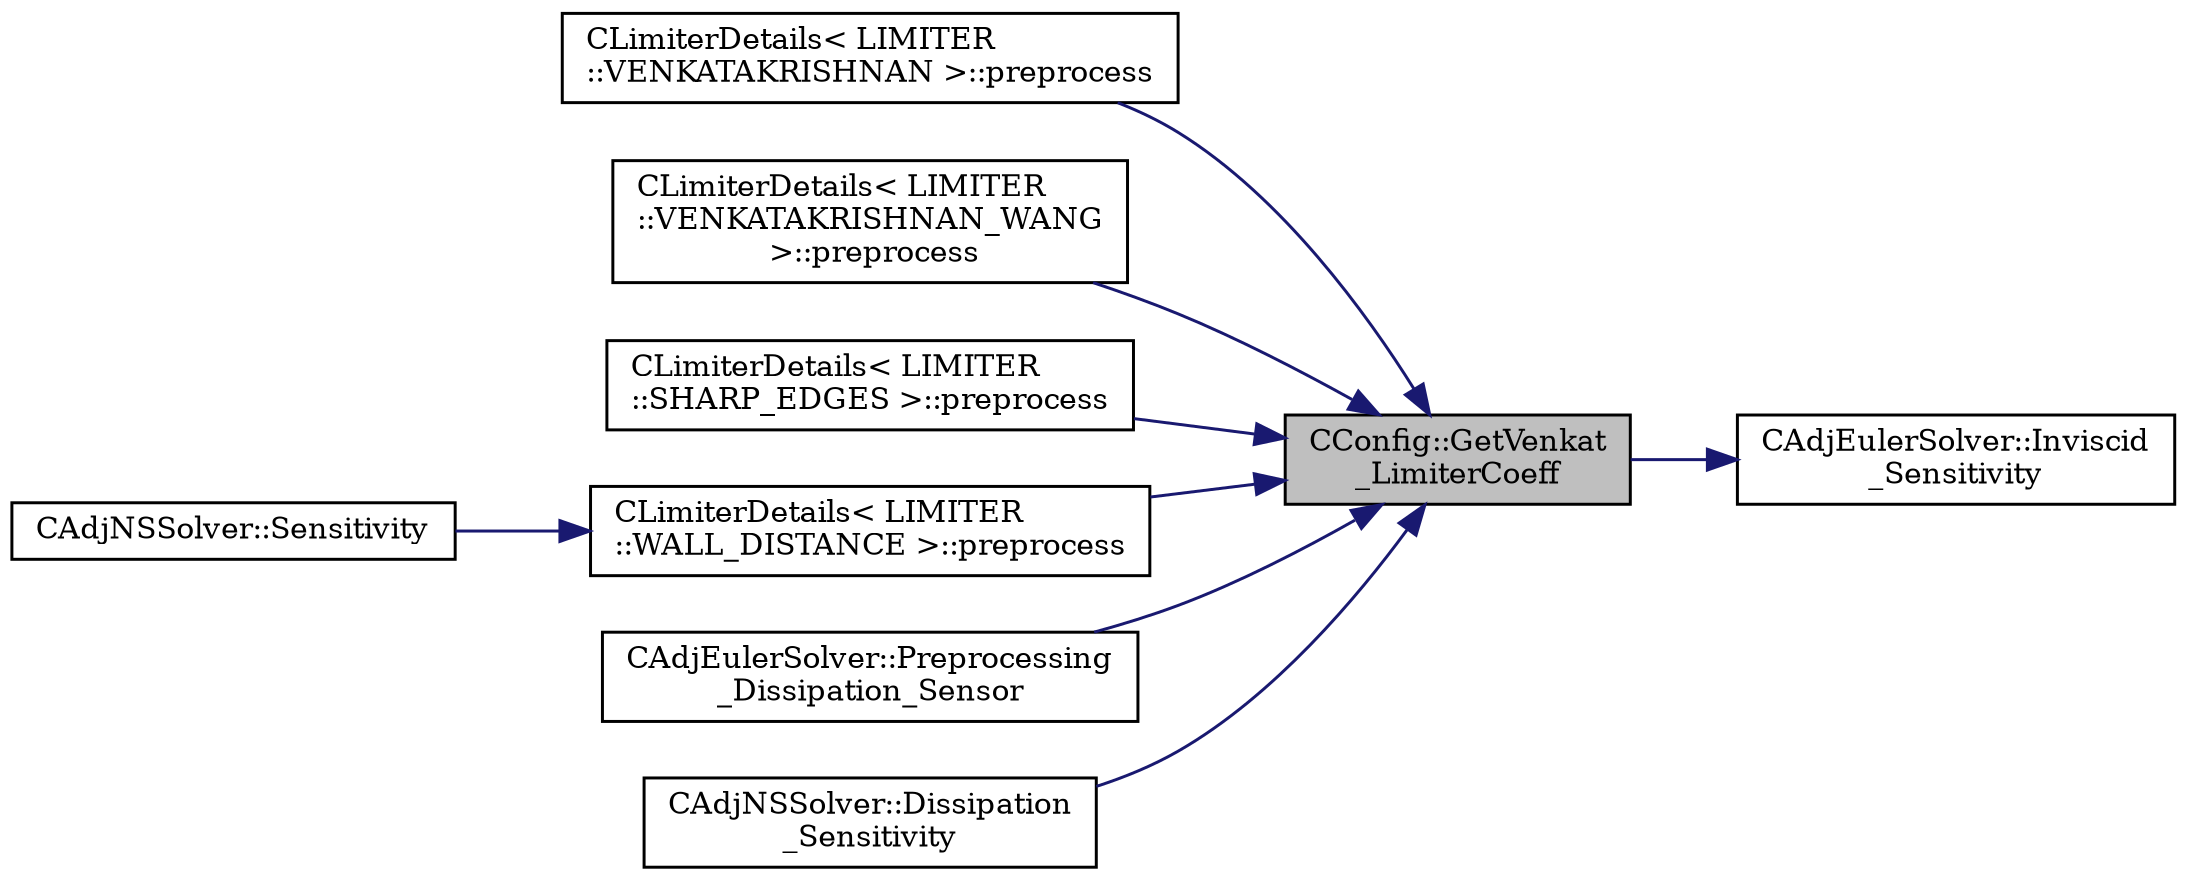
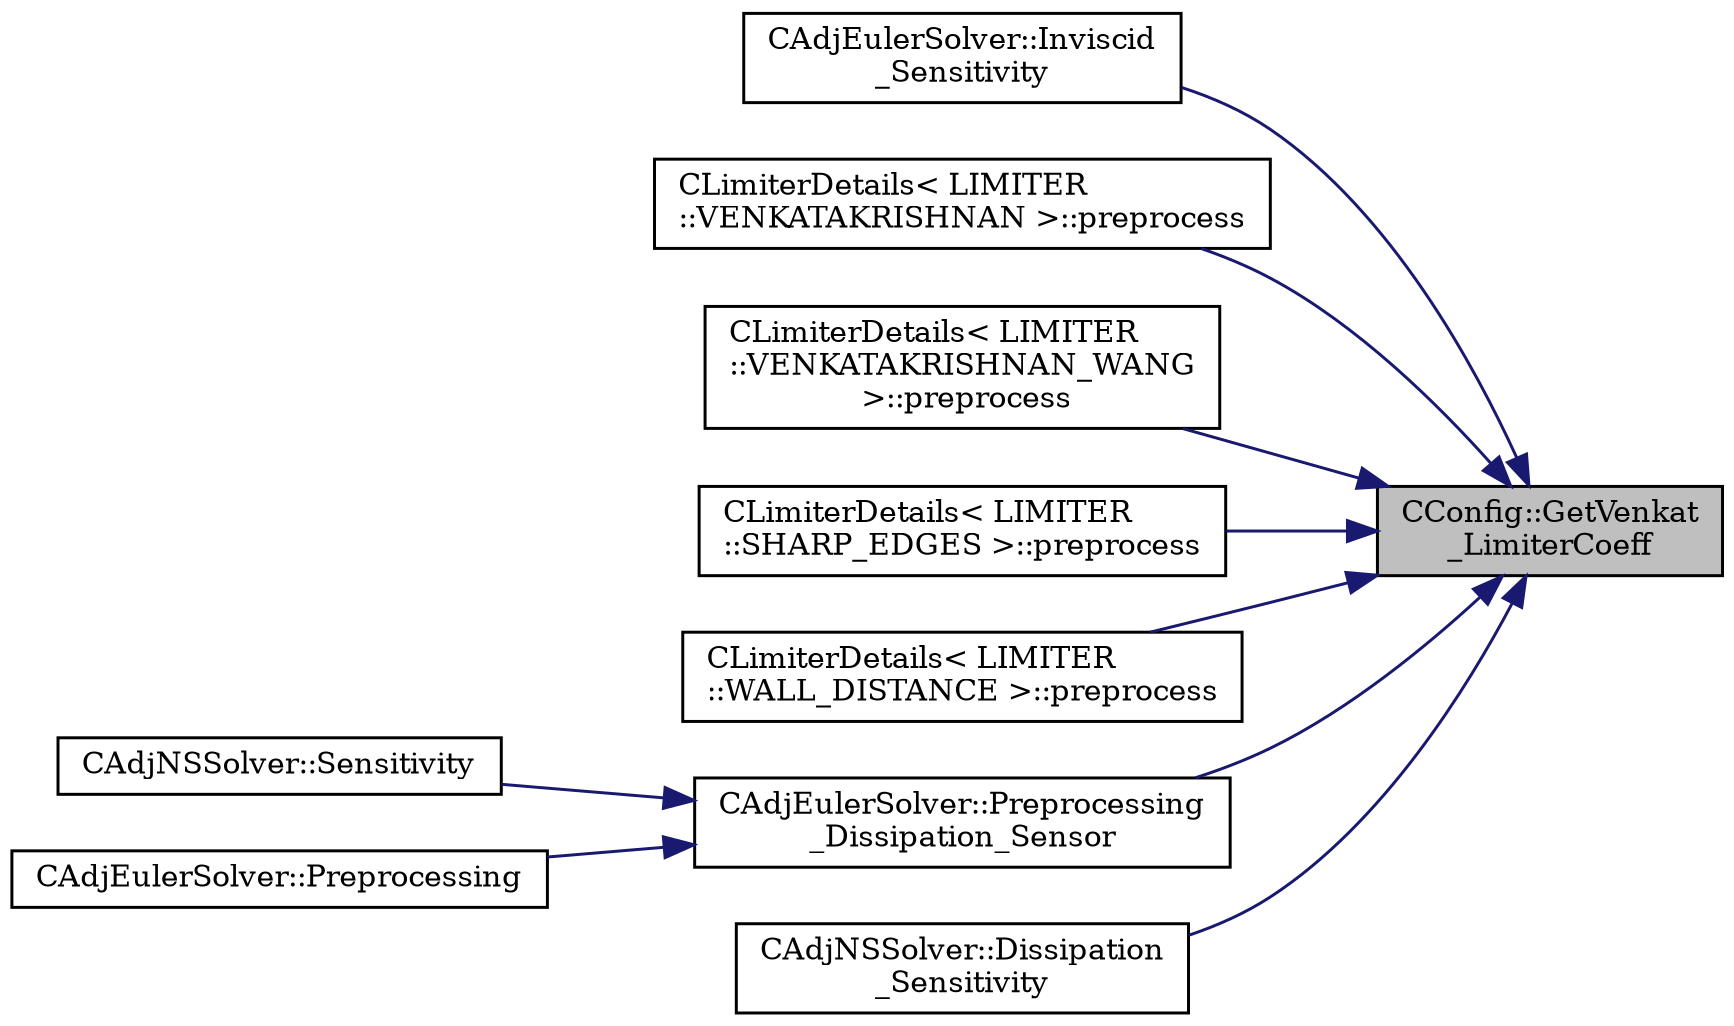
(1669, 460) -> (1385, 238)
(507, 531) -> (583, 791)
none -> (280, 879)
